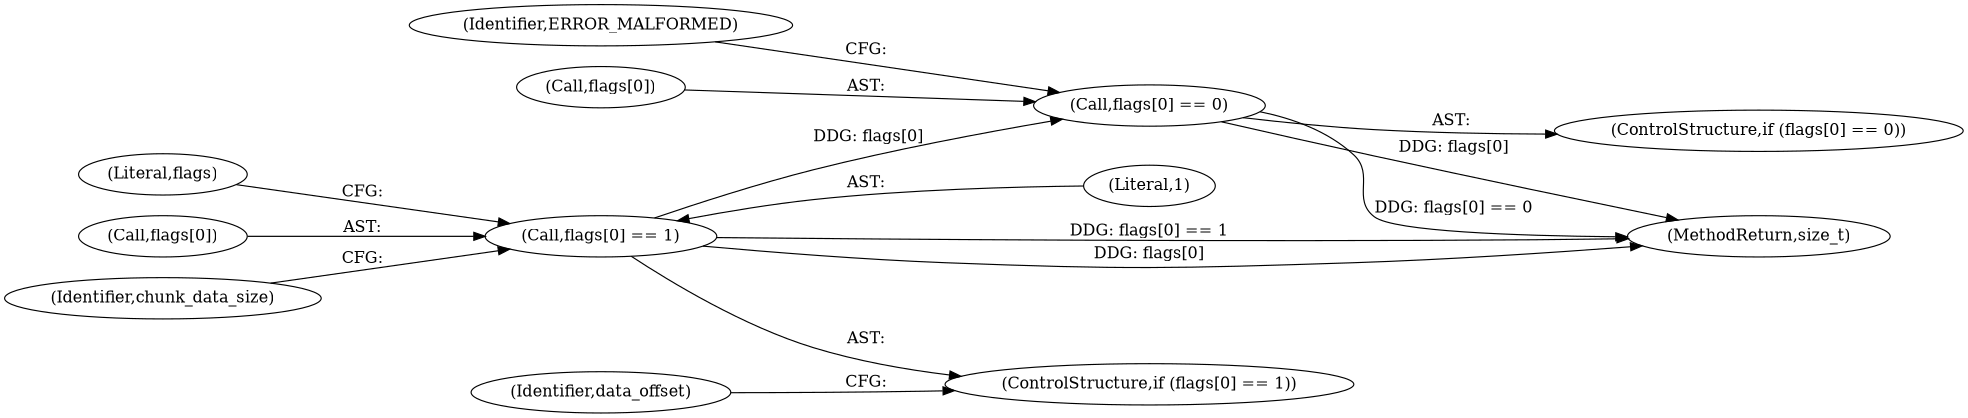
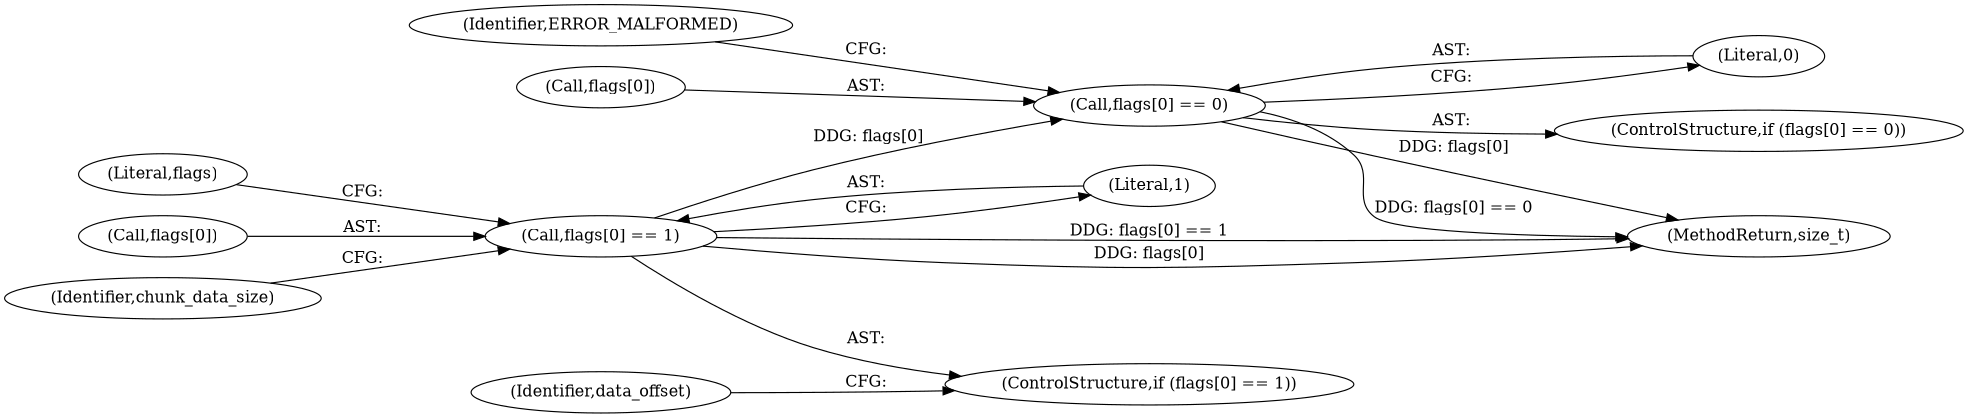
none -> (1759, 56)
none -> (897, 219)
